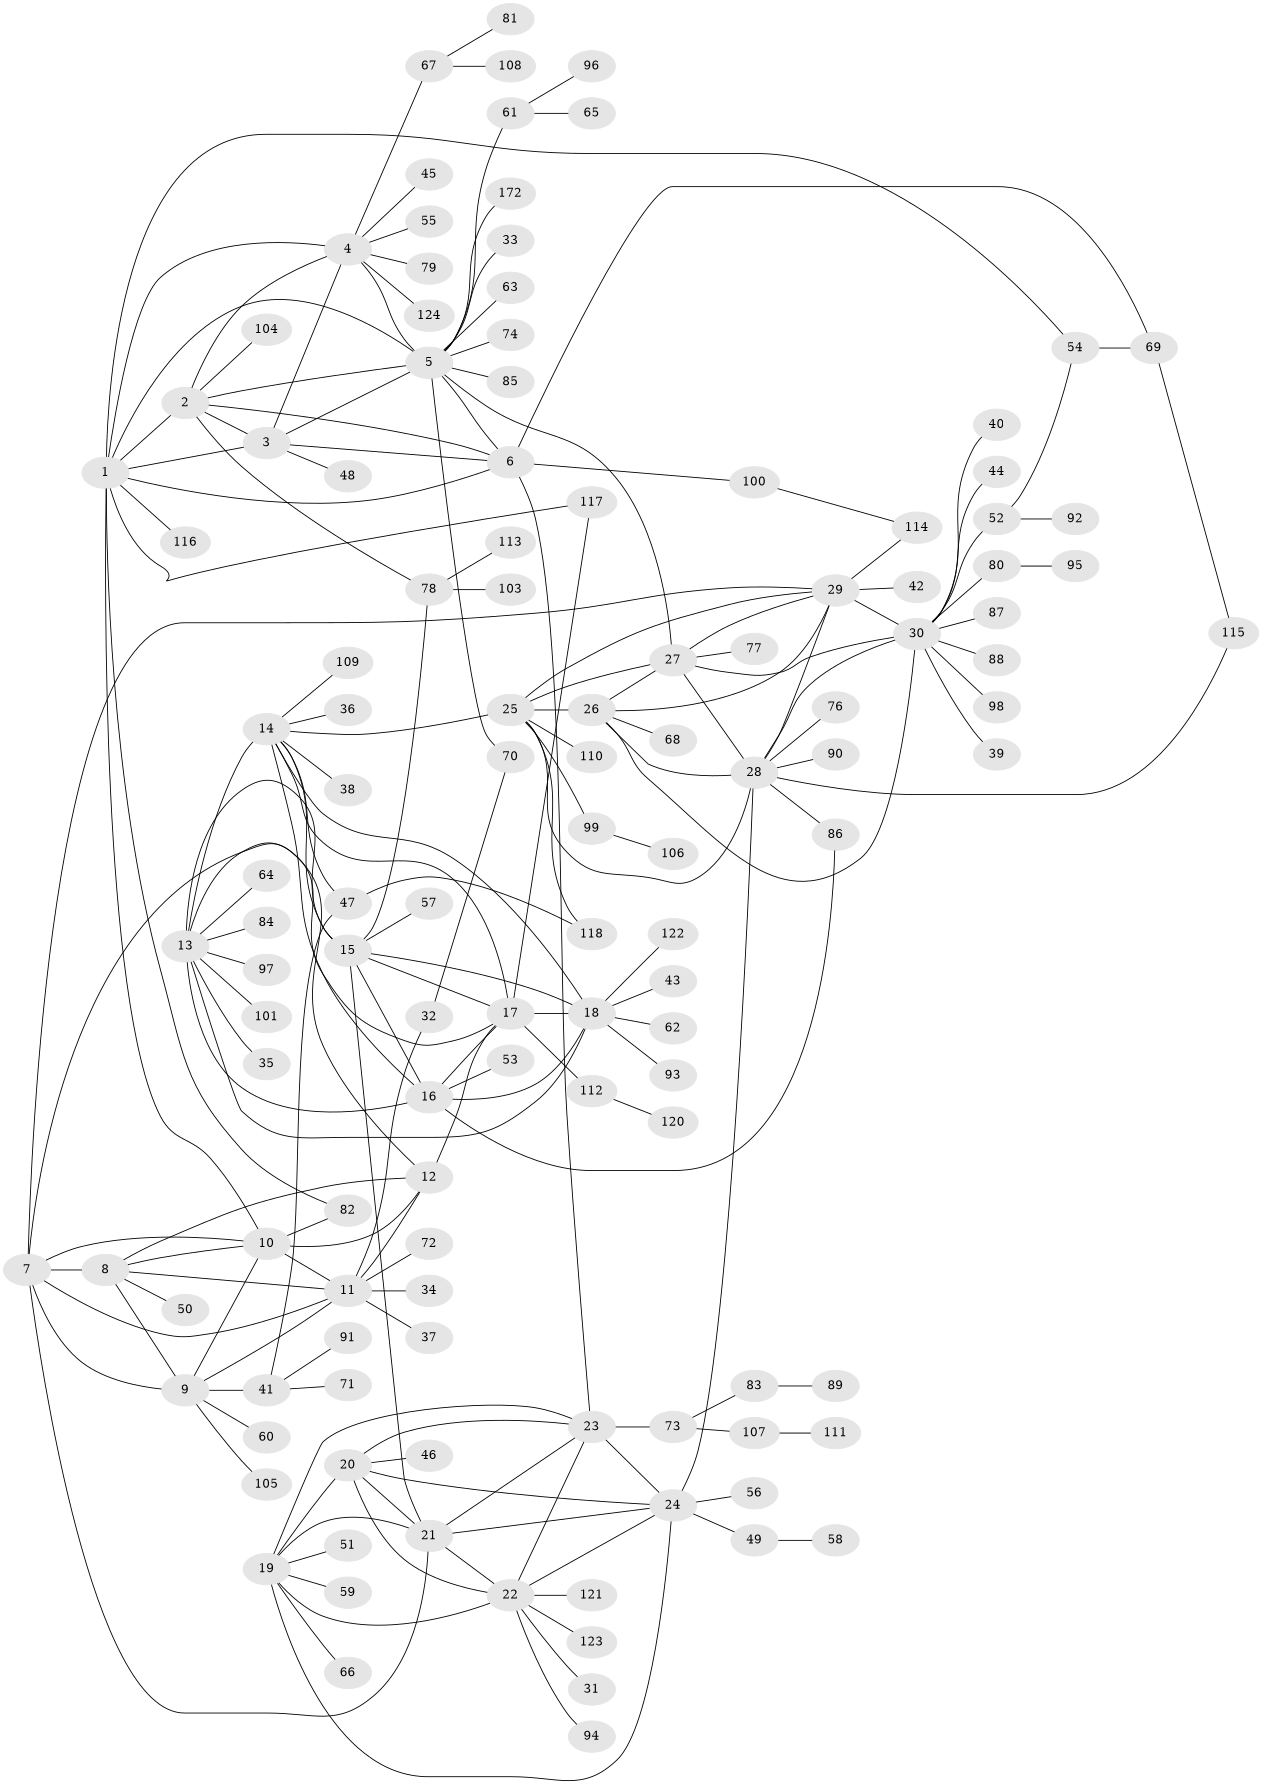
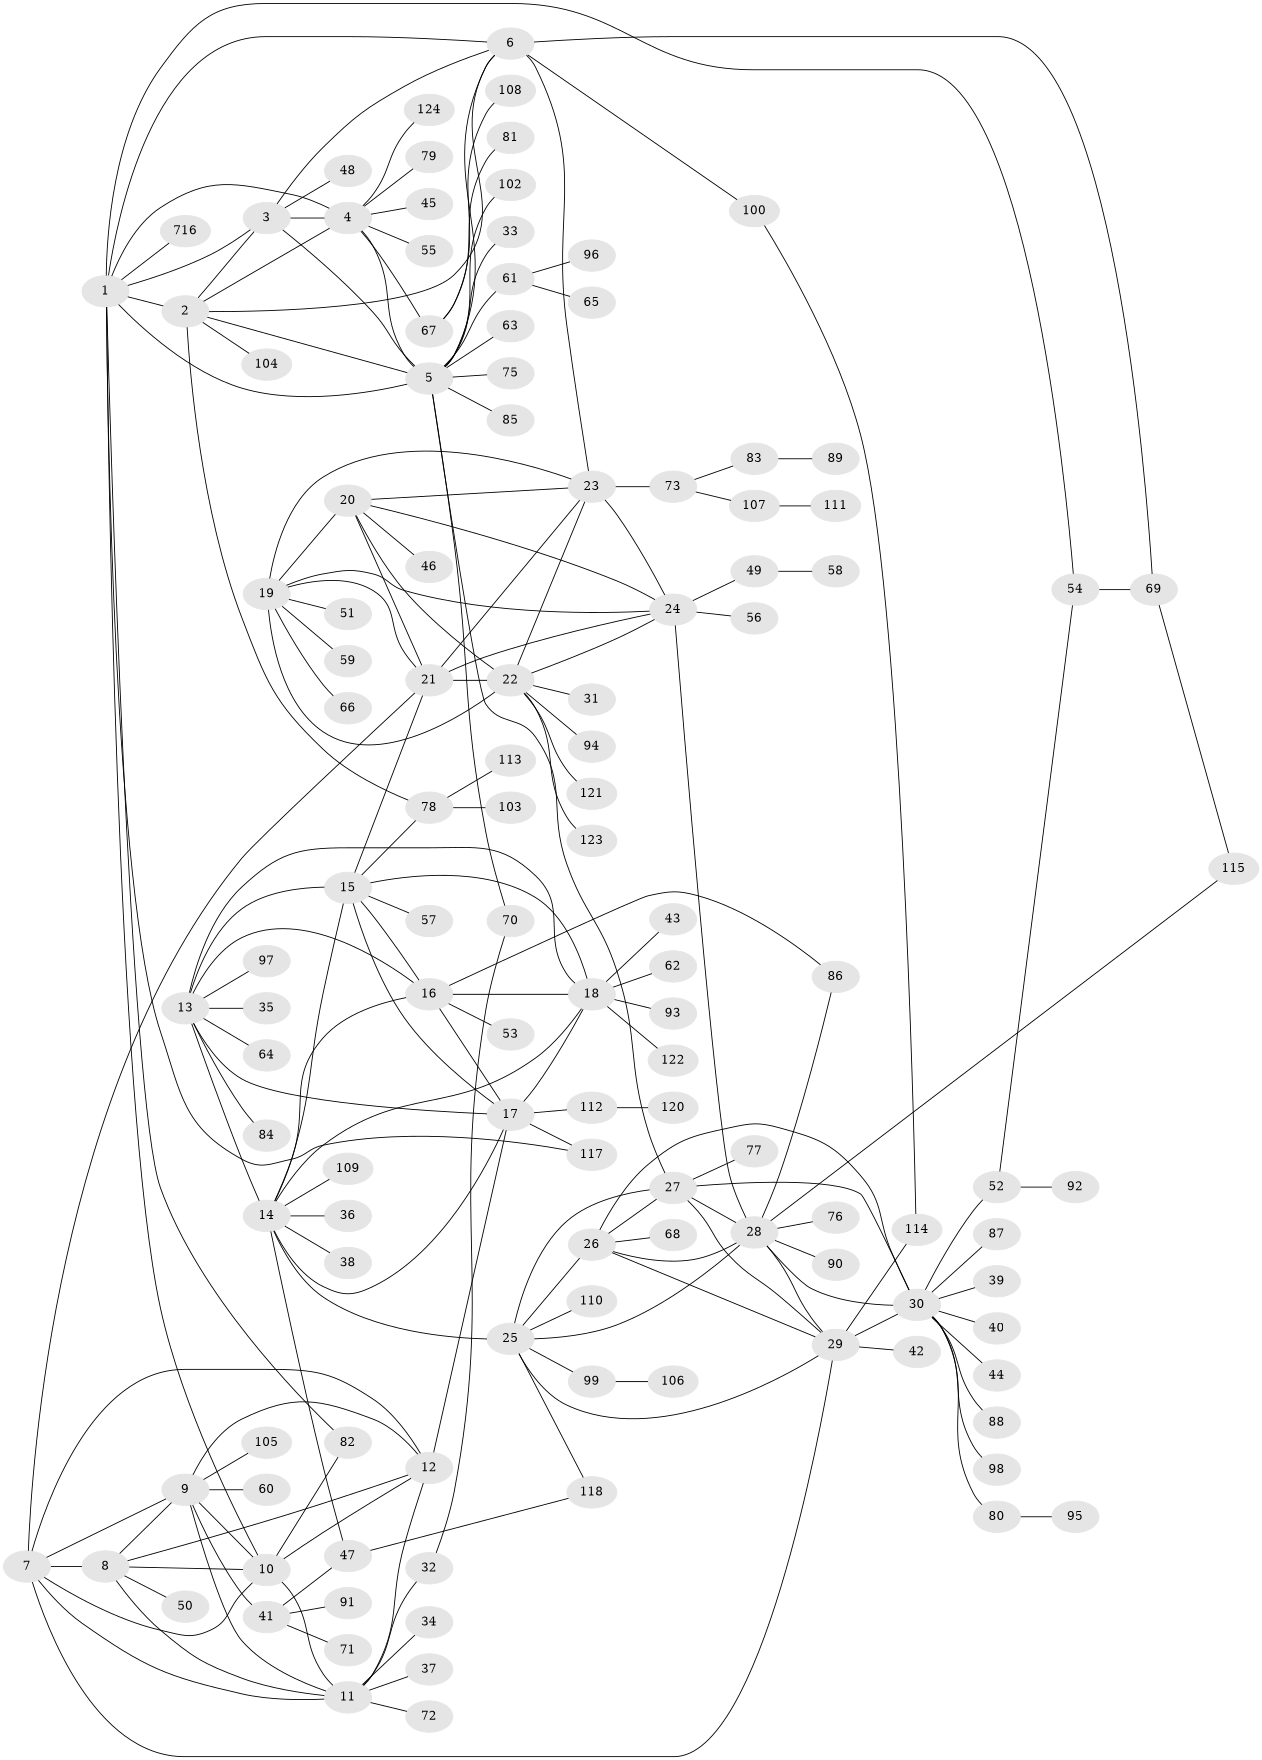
(511, 194) -> (511, 185)
(511, 335) -> (511, 373)
(185, 543) -> (185, 231)
(267, 1017) -> none
none -> (298, 1402)
